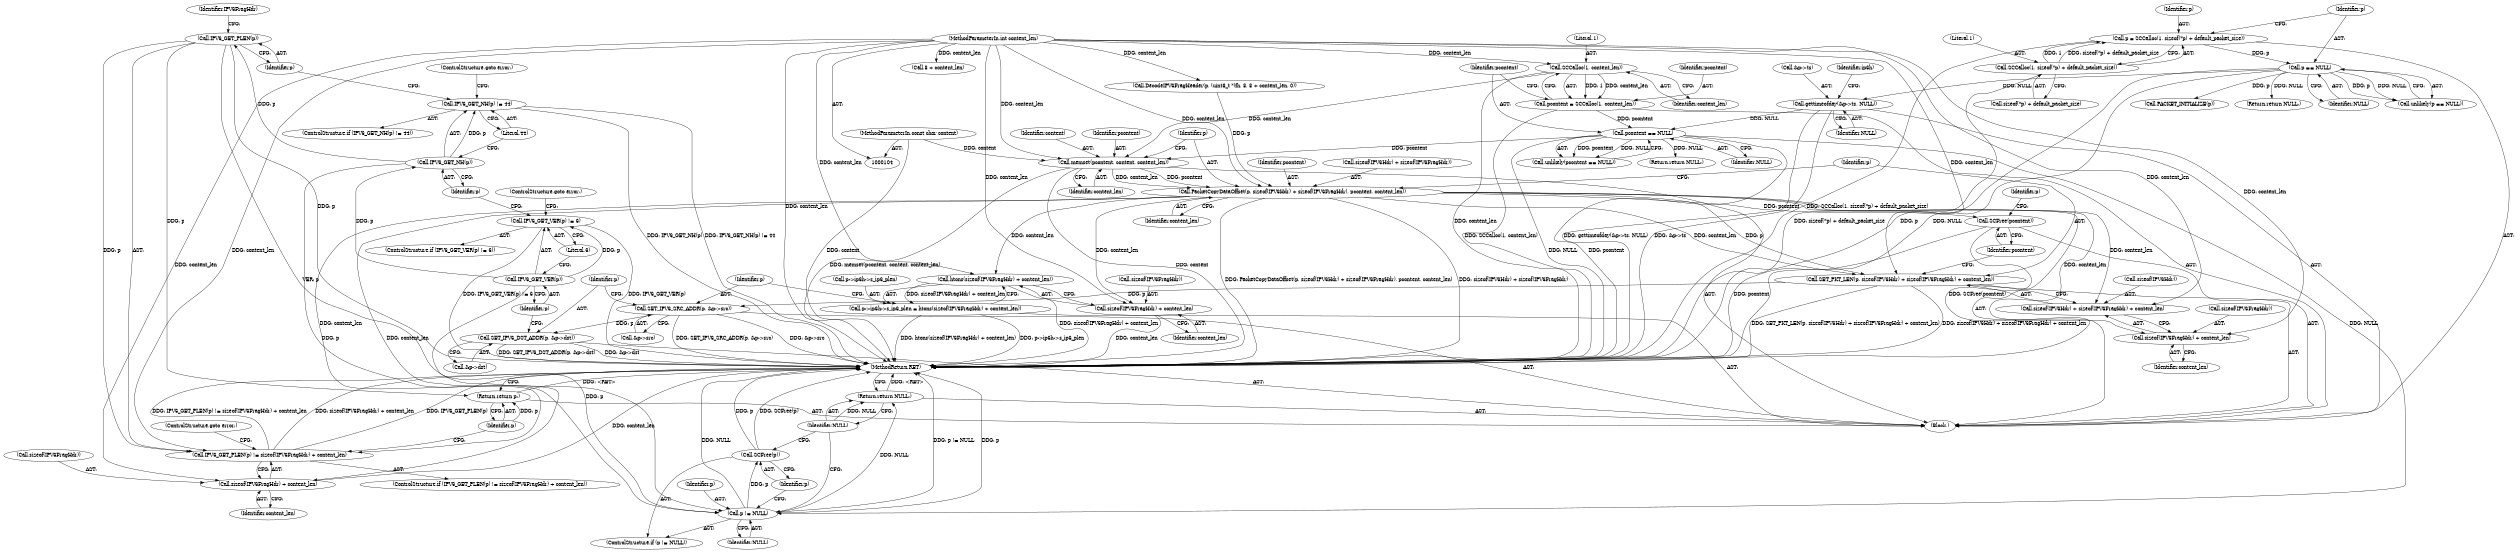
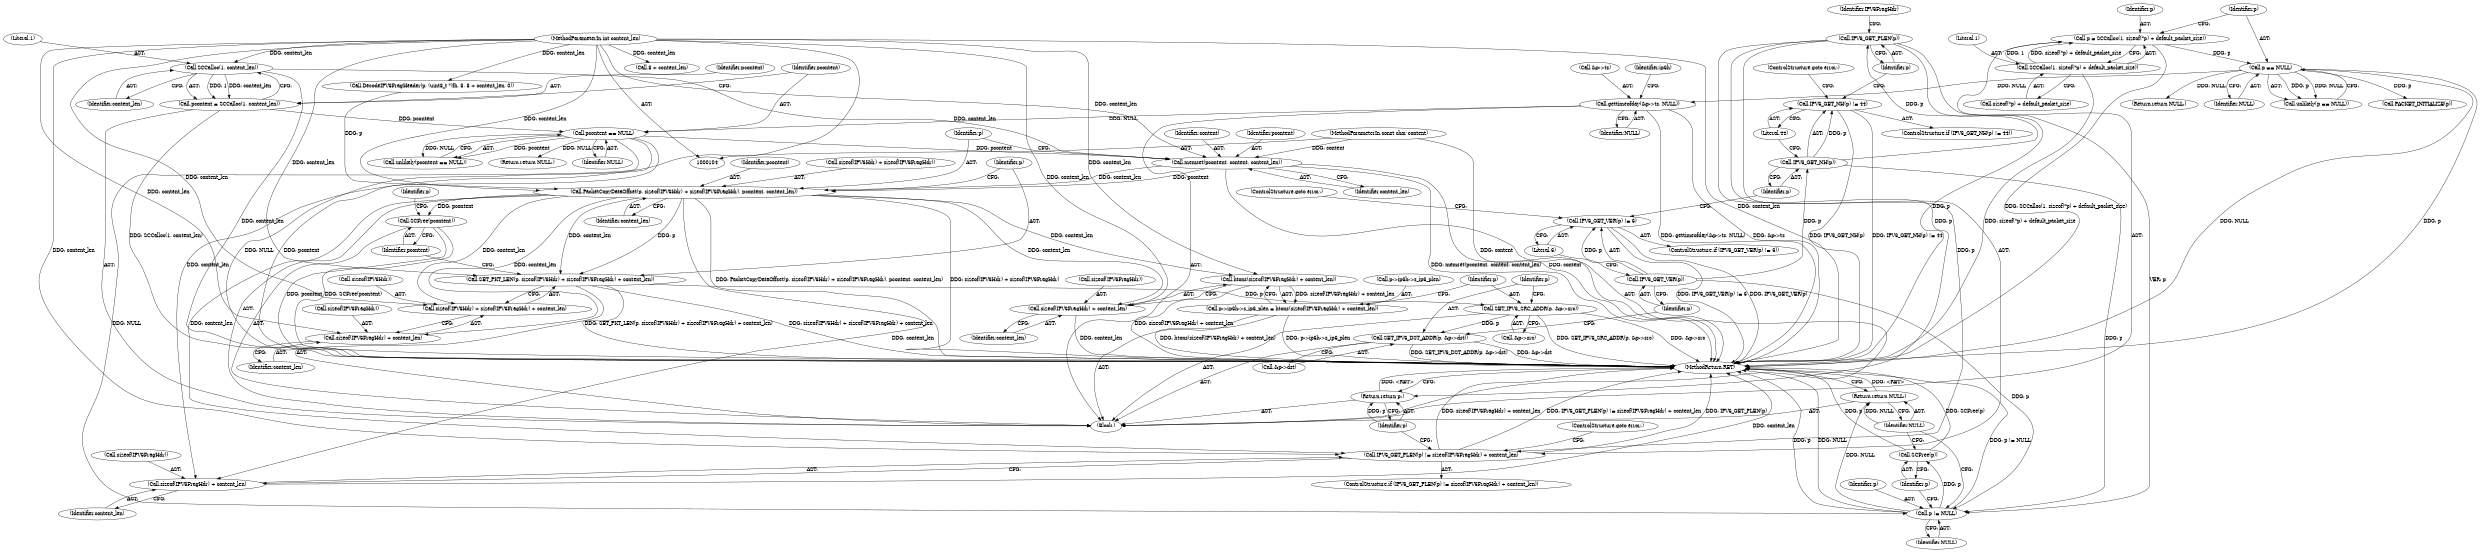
(647, 543) -> none
